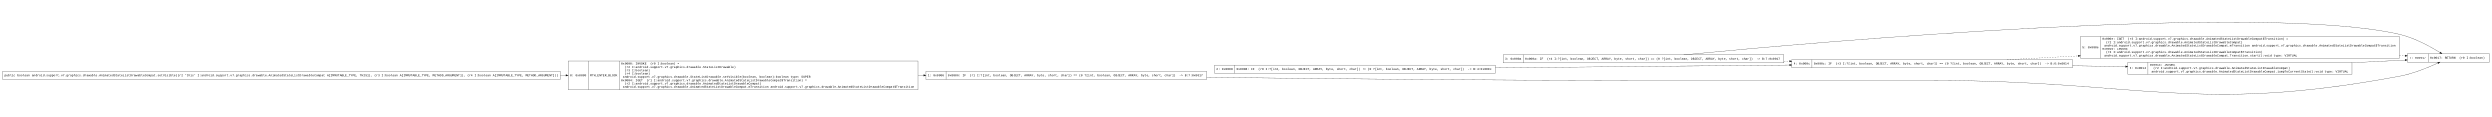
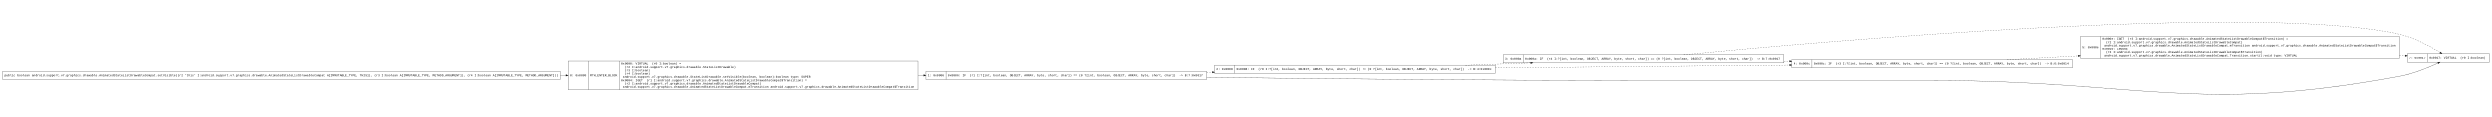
(2064, 27) -> (2064, 27)
(2458, 58) -> (2458, 58)
(651, 64) -> (652, 64)
none -> (1498, 64)
(1642, 66) -> (1642, 66)
(2240, 68) -> none
none -> (1209, 72)
